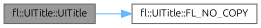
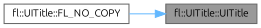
(108, 14) -> (142, 14)
